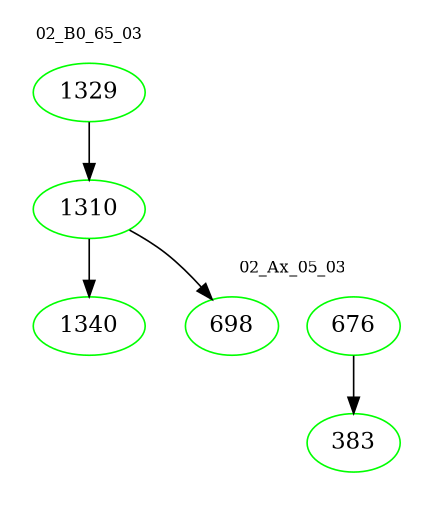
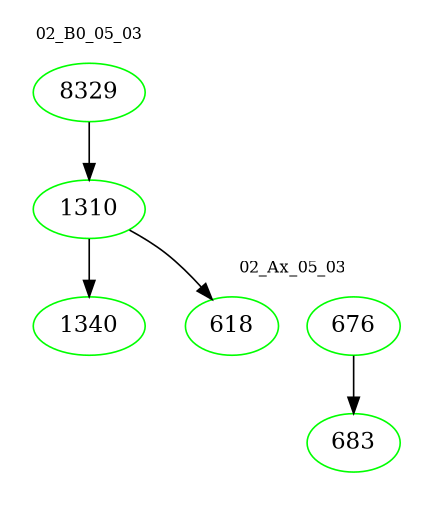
(89, 35) -> (89, 35)
(89, 92) -> (89, 92)
(232, 326) -> (232, 326)
(354, 443) -> (354, 443)
